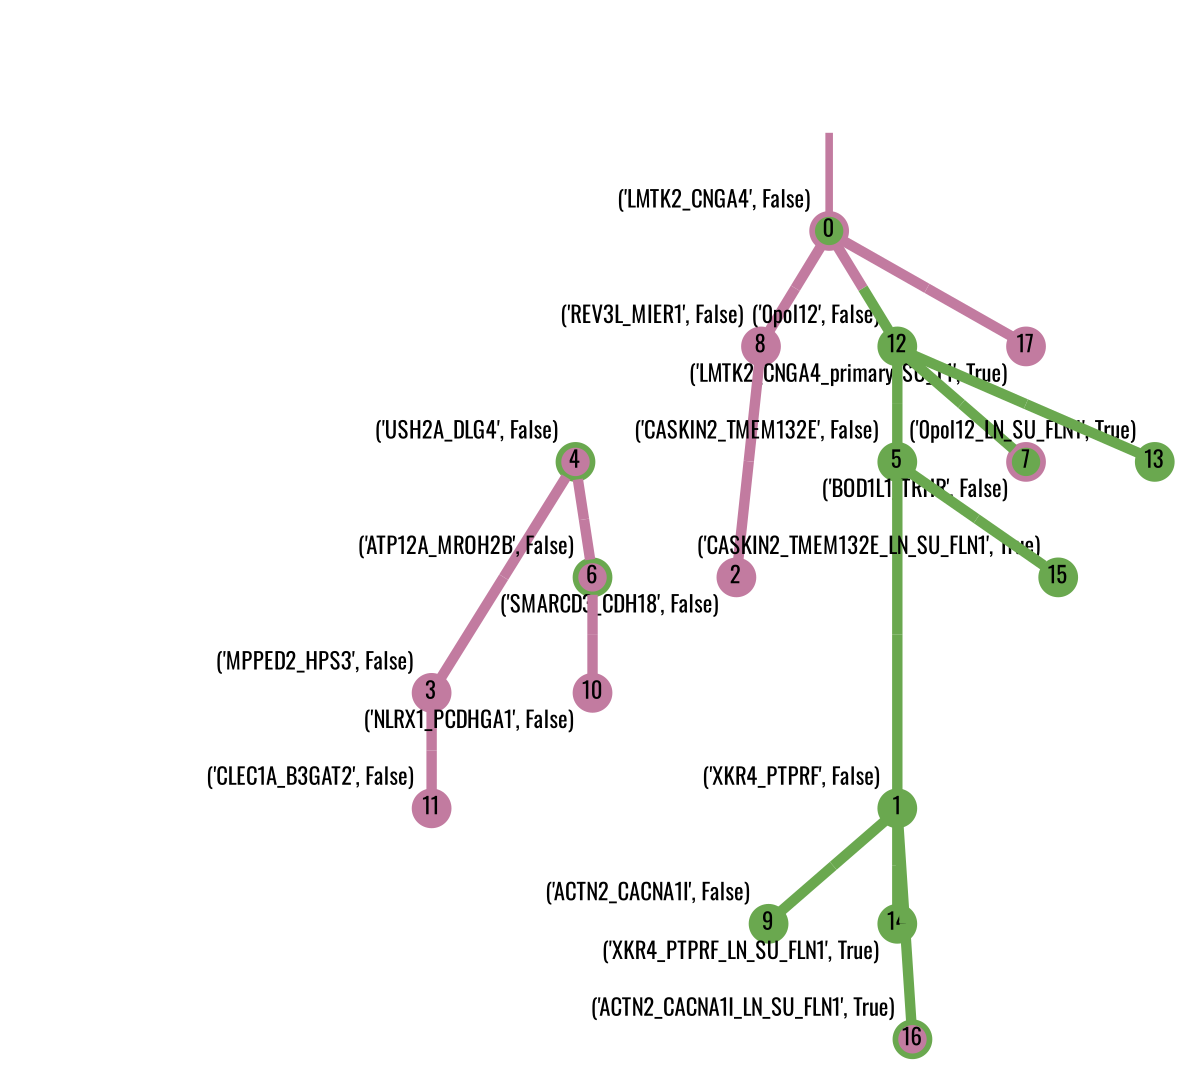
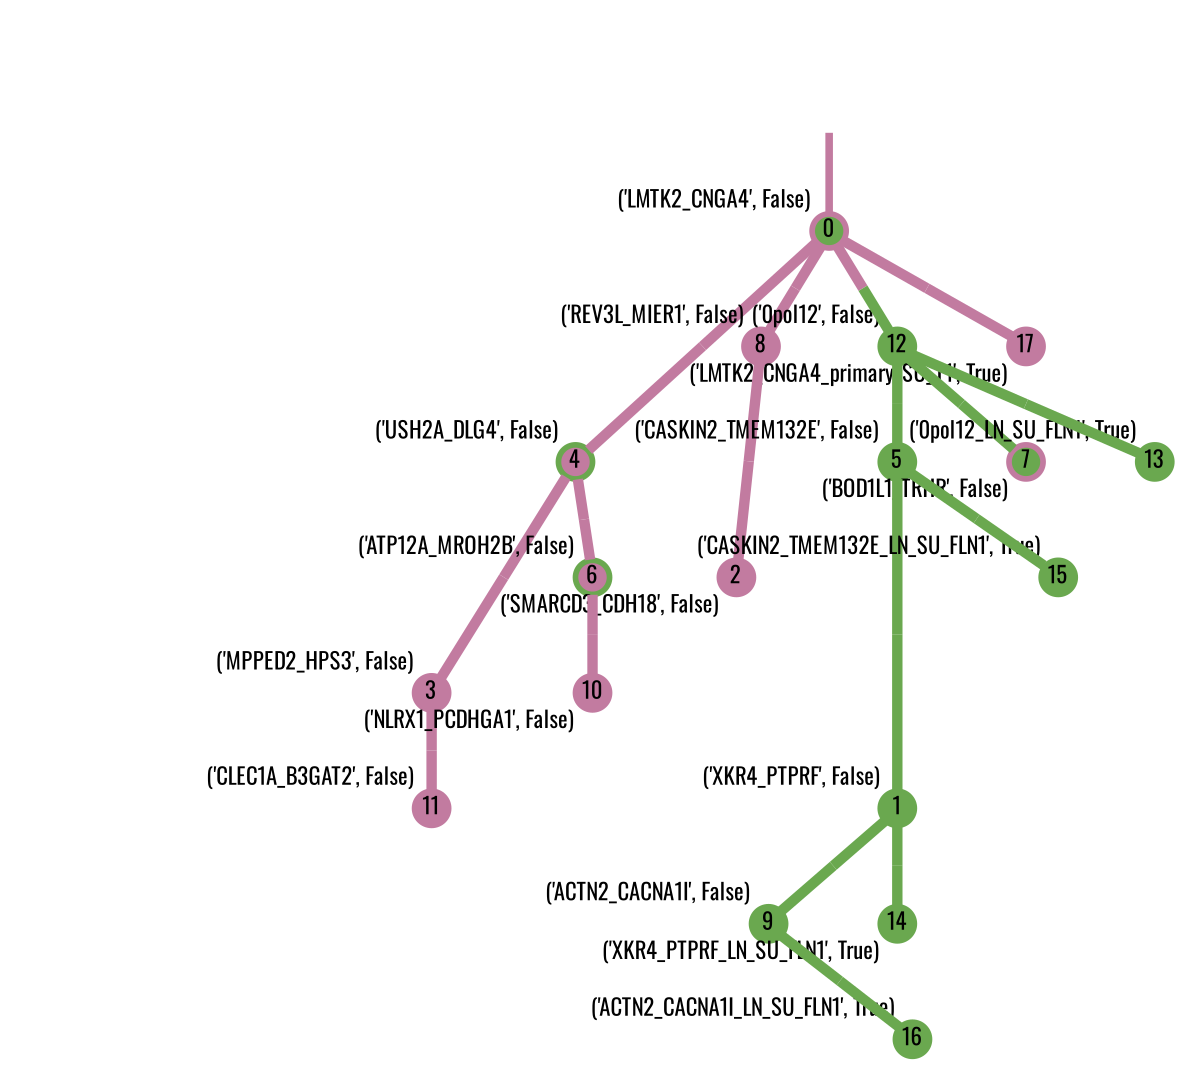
none -> (702, 346)
(905, 923) -> (840, 981)
(912, 1039) -> (912, 1039)
